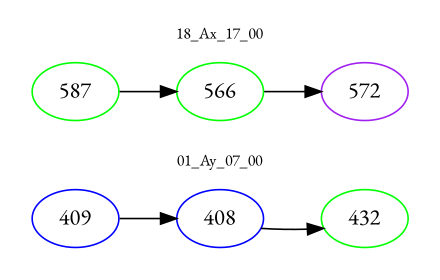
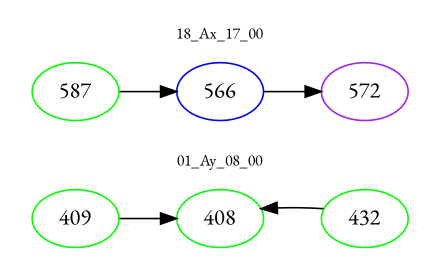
(220, 92) -> (220, 92)
(220, 161) -> (220, 161)
(76, 219) -> (76, 219)
(220, 219) -> (220, 219)
(284, 229) -> (300, 208)
